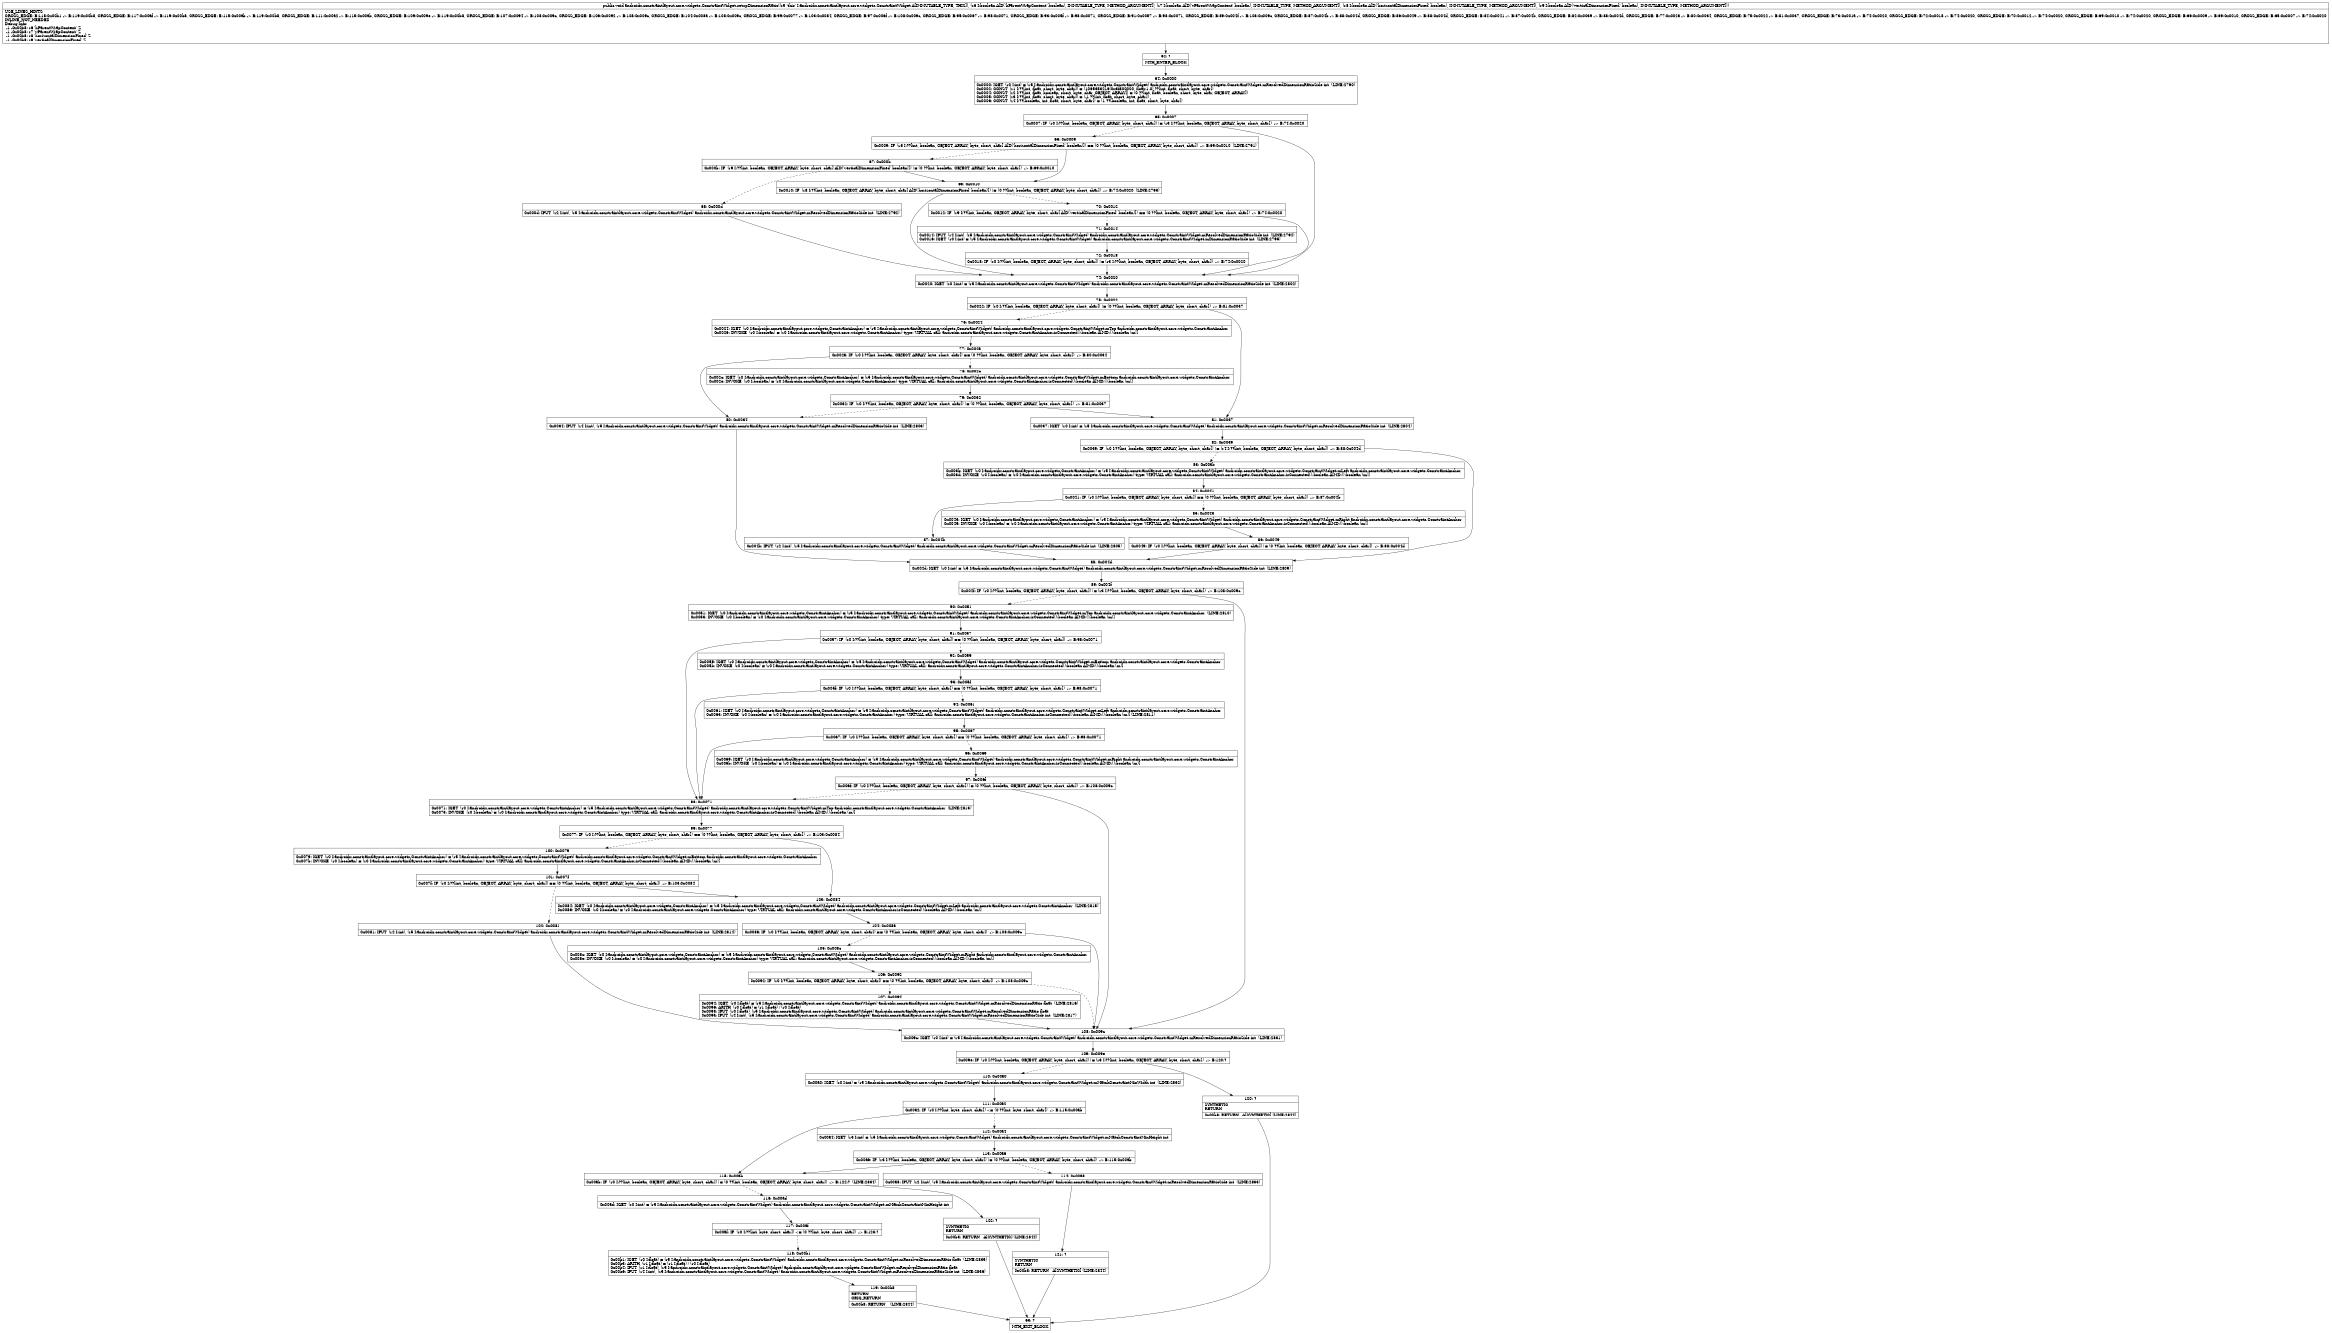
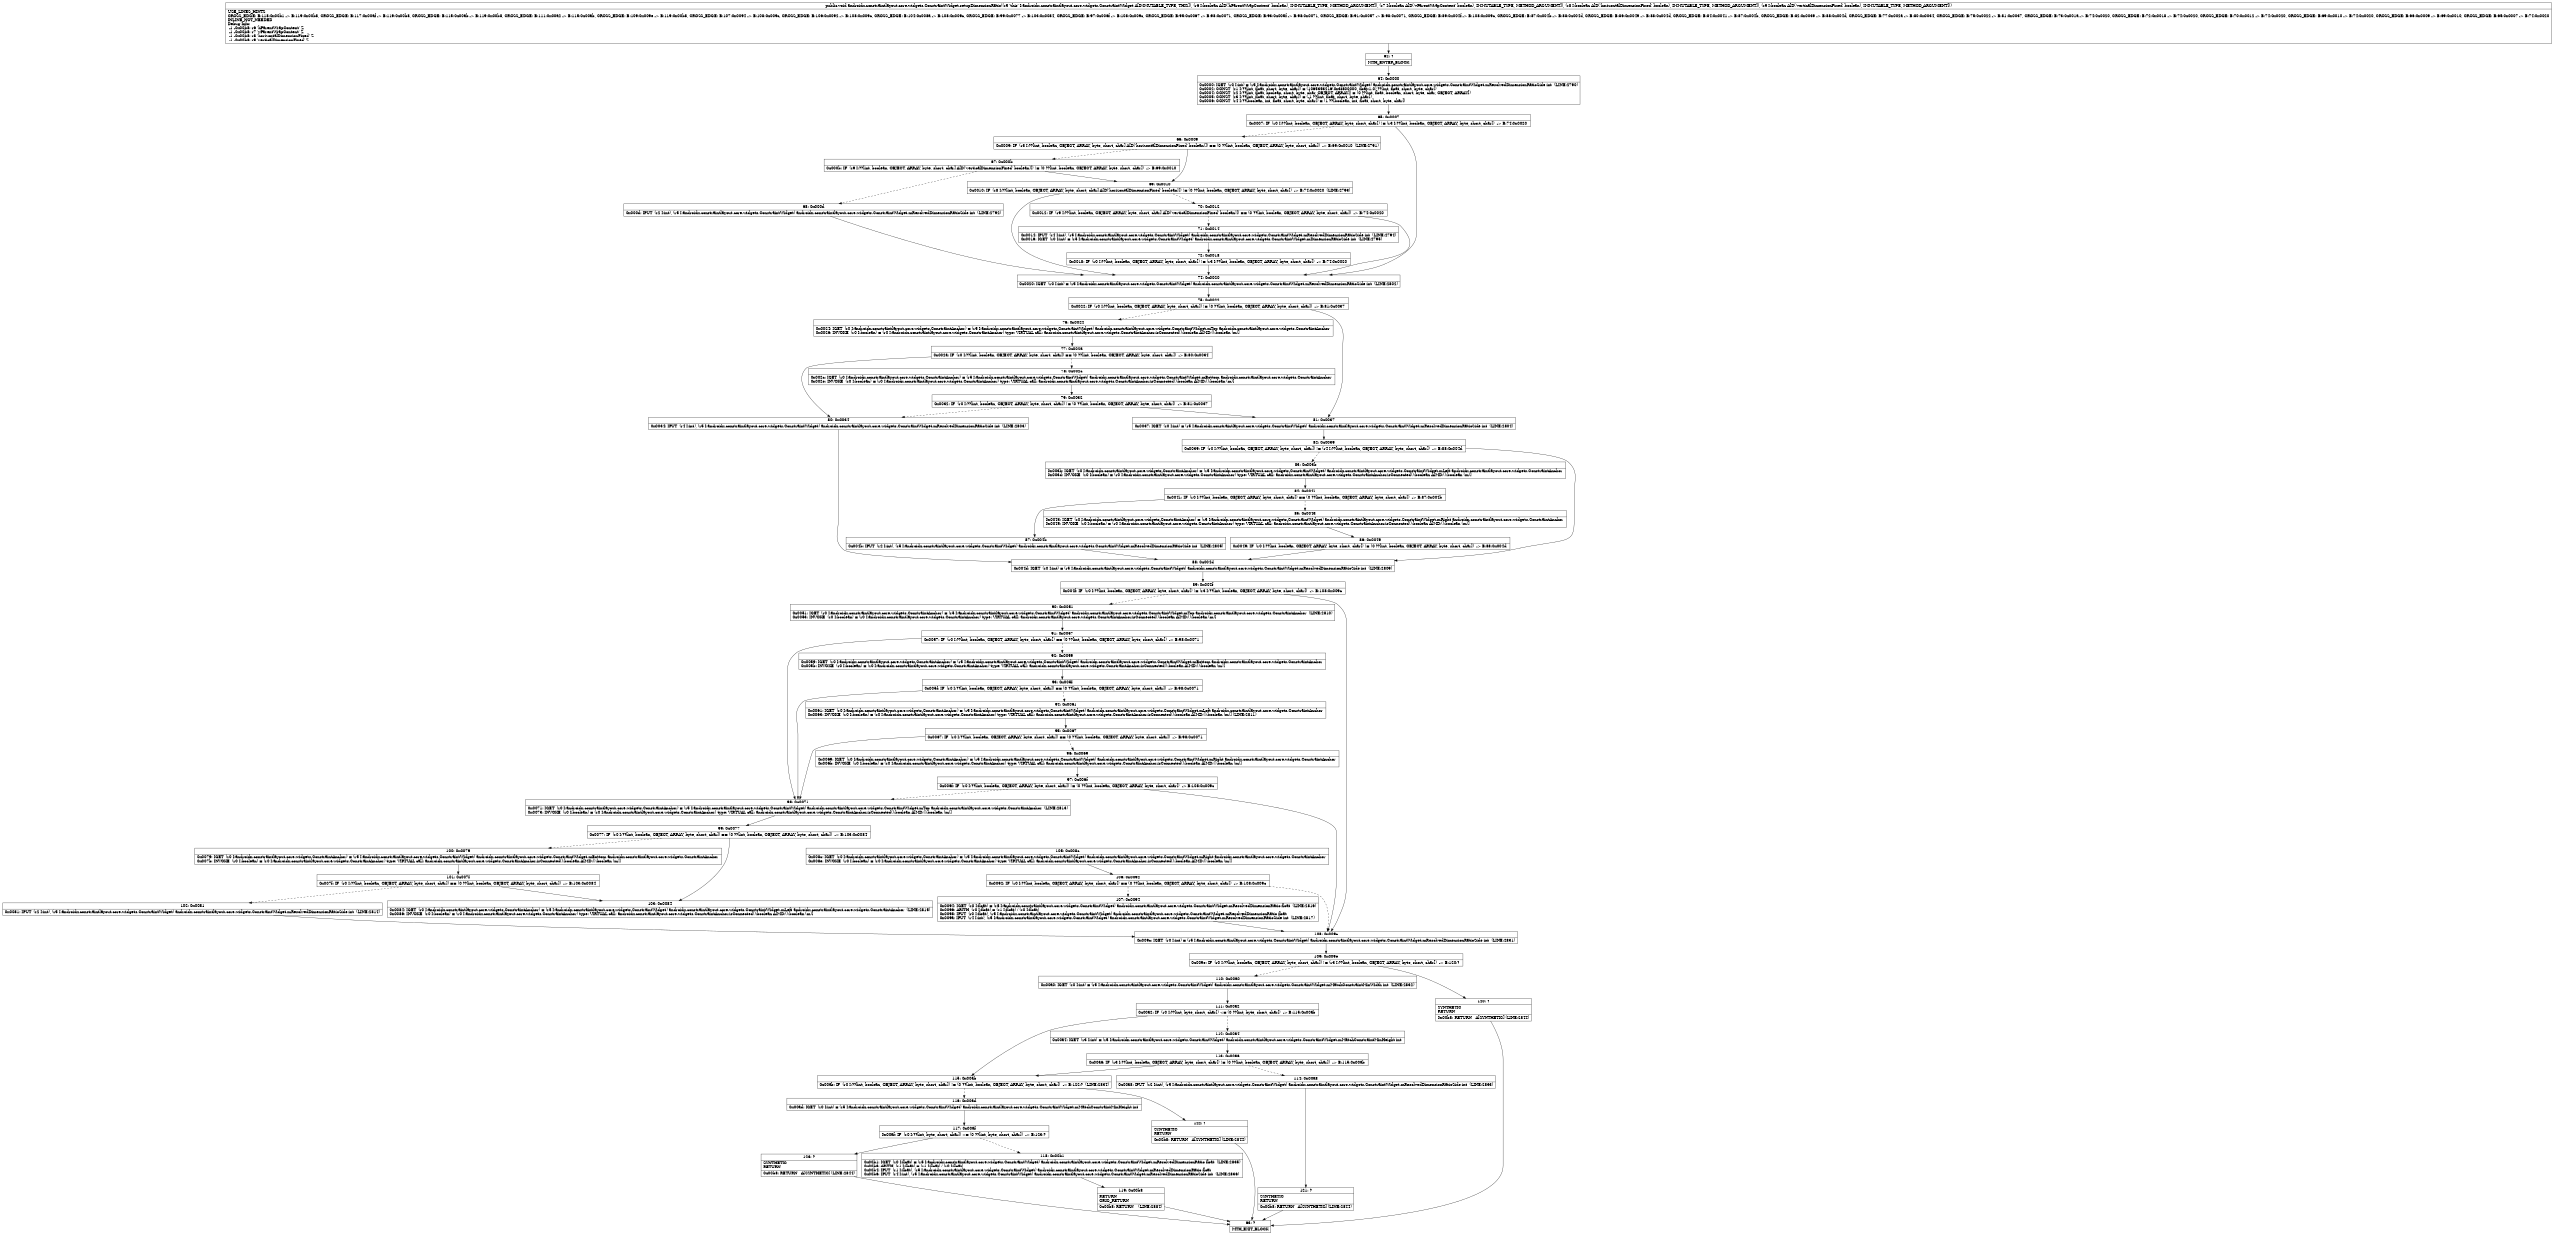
(884, 929) -> none
none -> (809, 1165)
(883, 1305) -> (1131, 1207)
